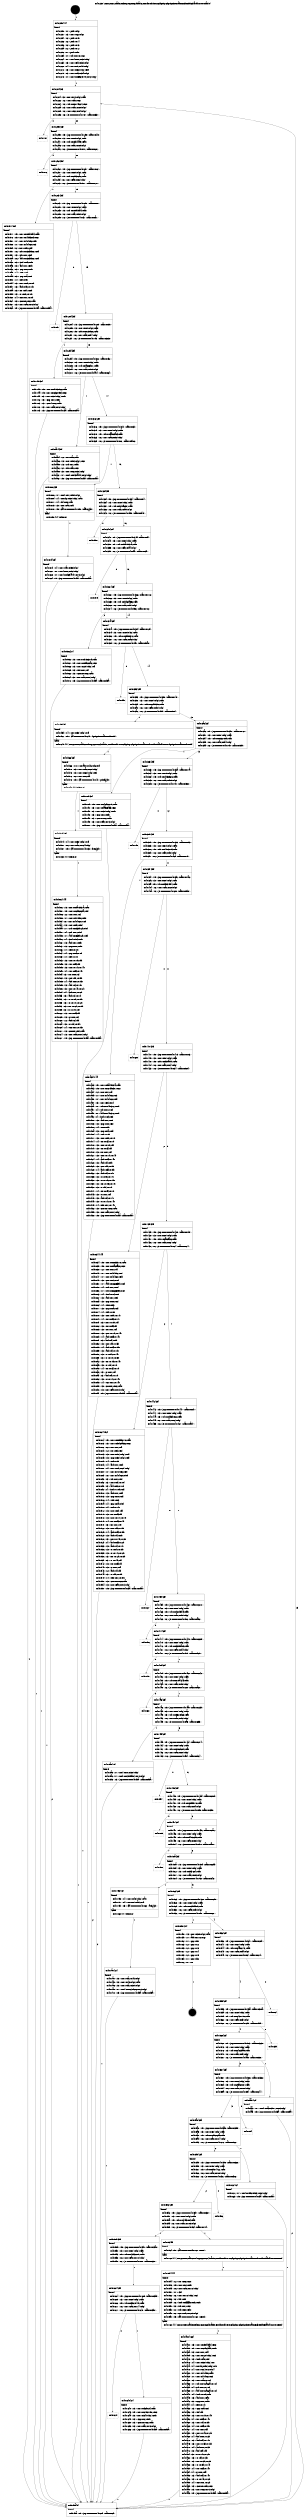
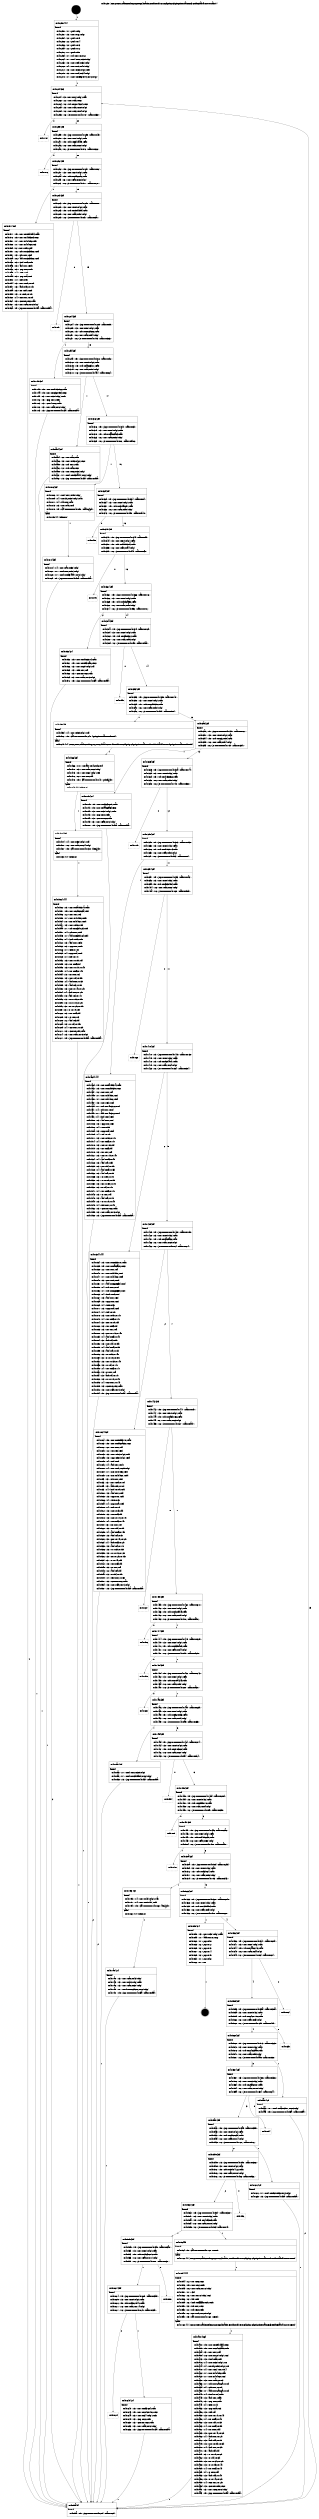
none -> (167, 2299)
